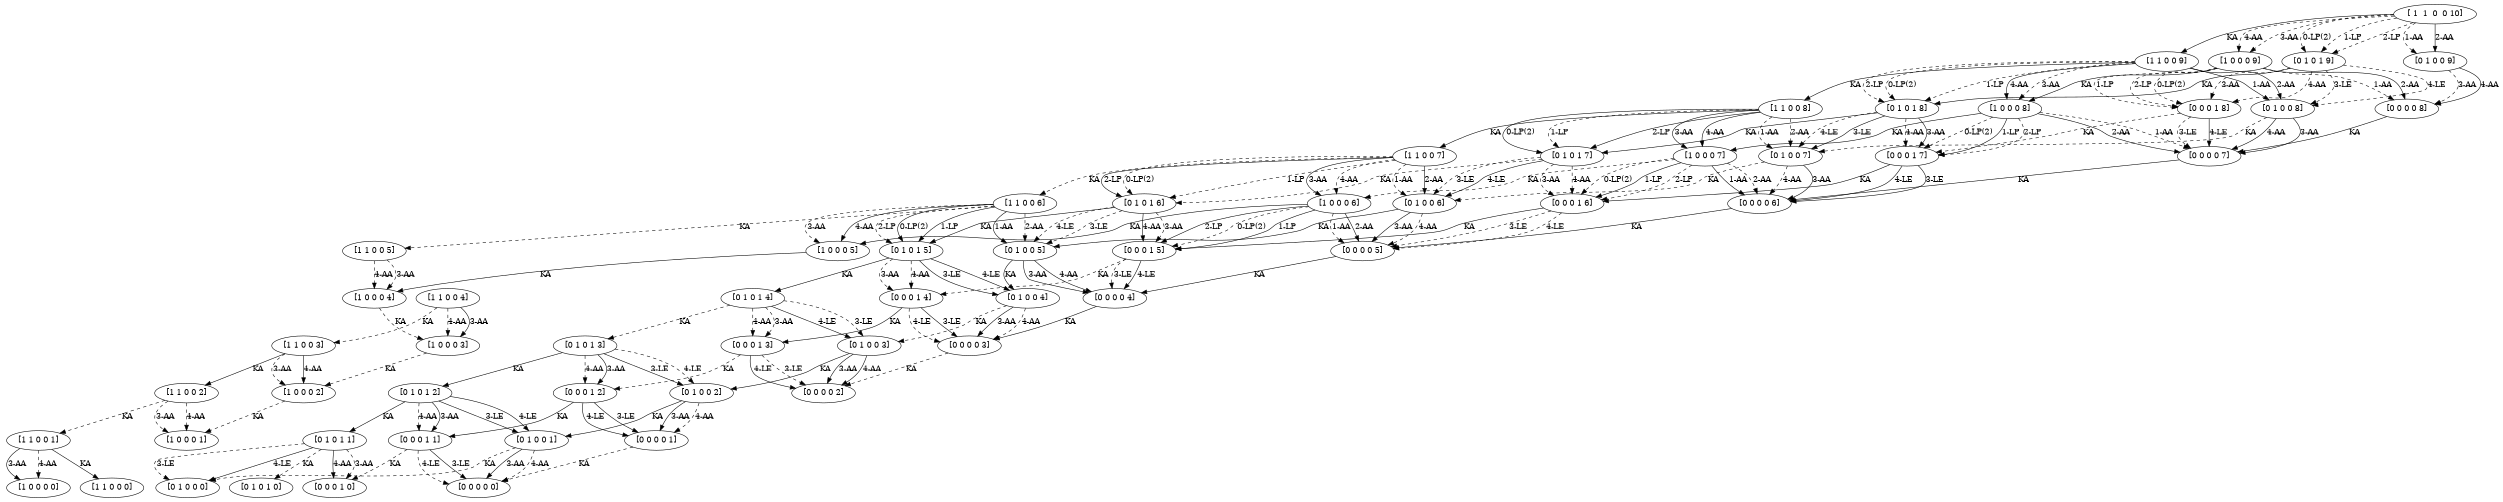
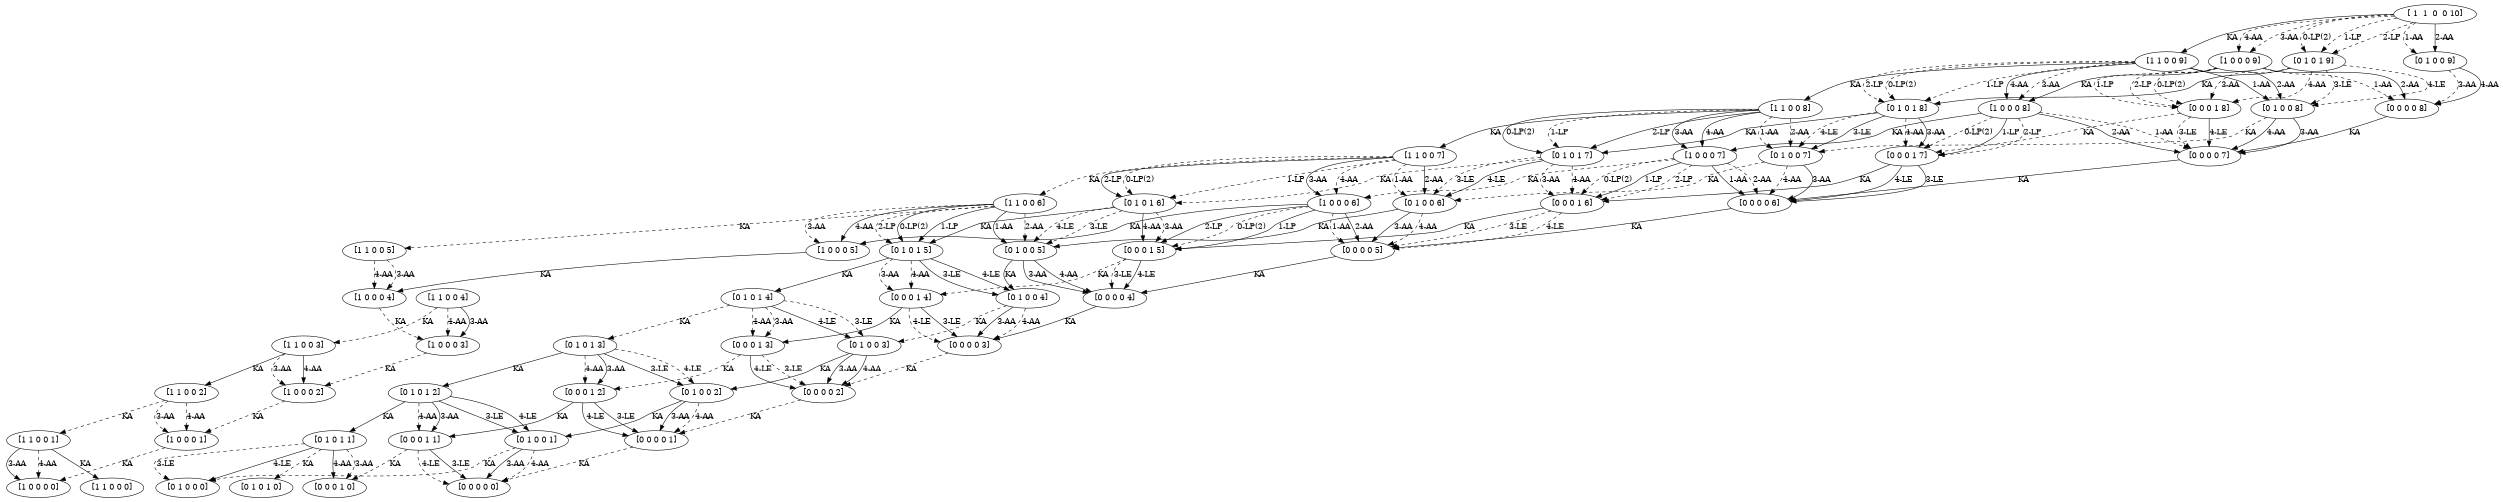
none -> (743, 416)
none -> (115, 463)
